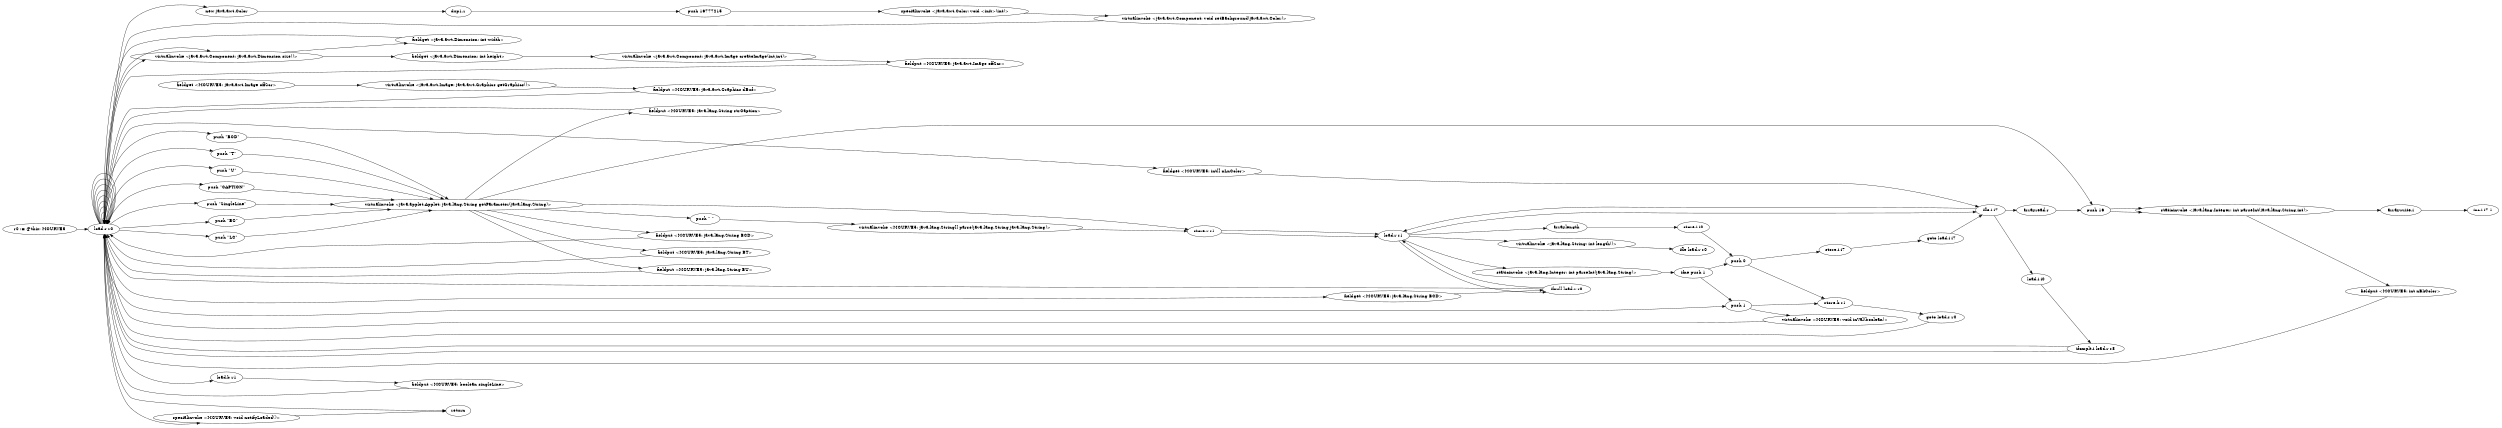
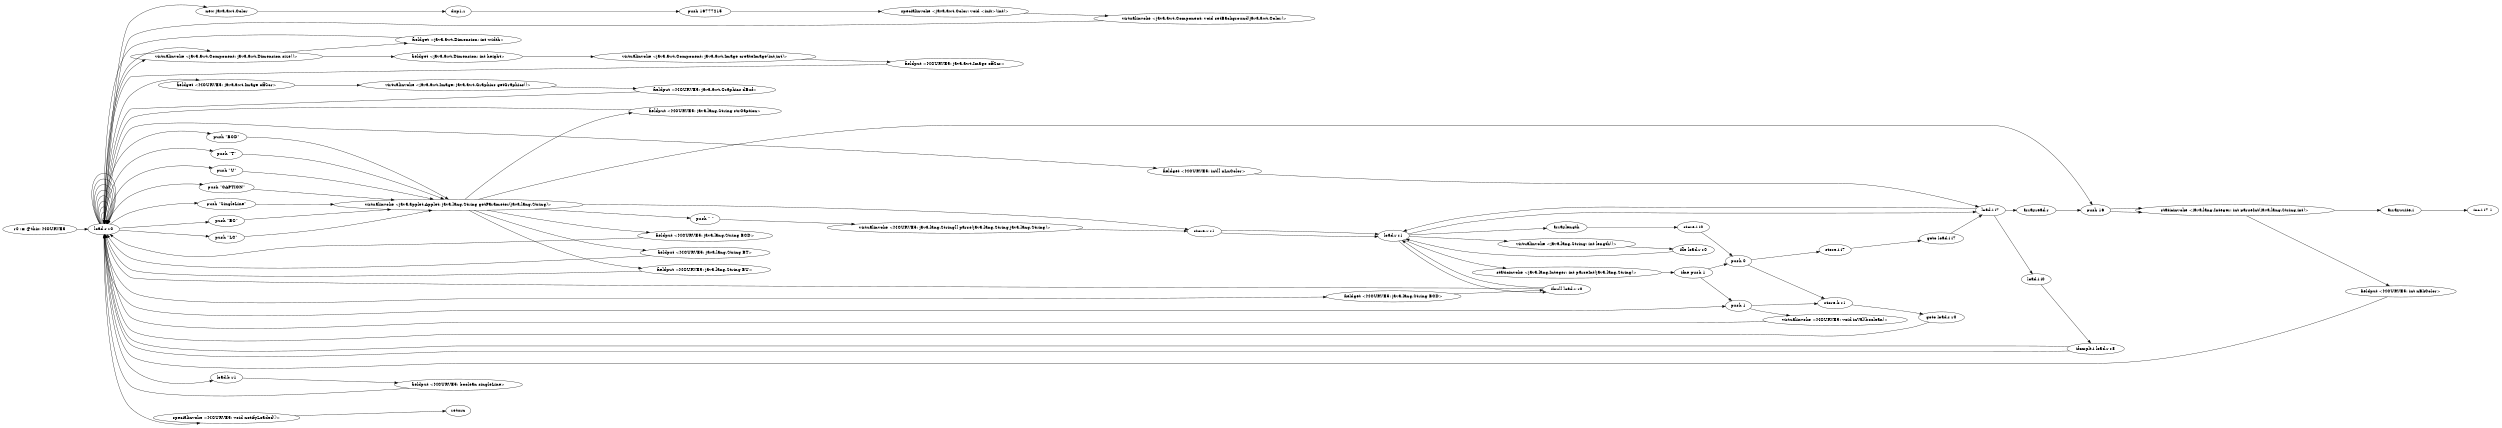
(1990, 210) -> (1990, 210)
none -> (1541, 256)
(203, 405) -> (117, 124)
